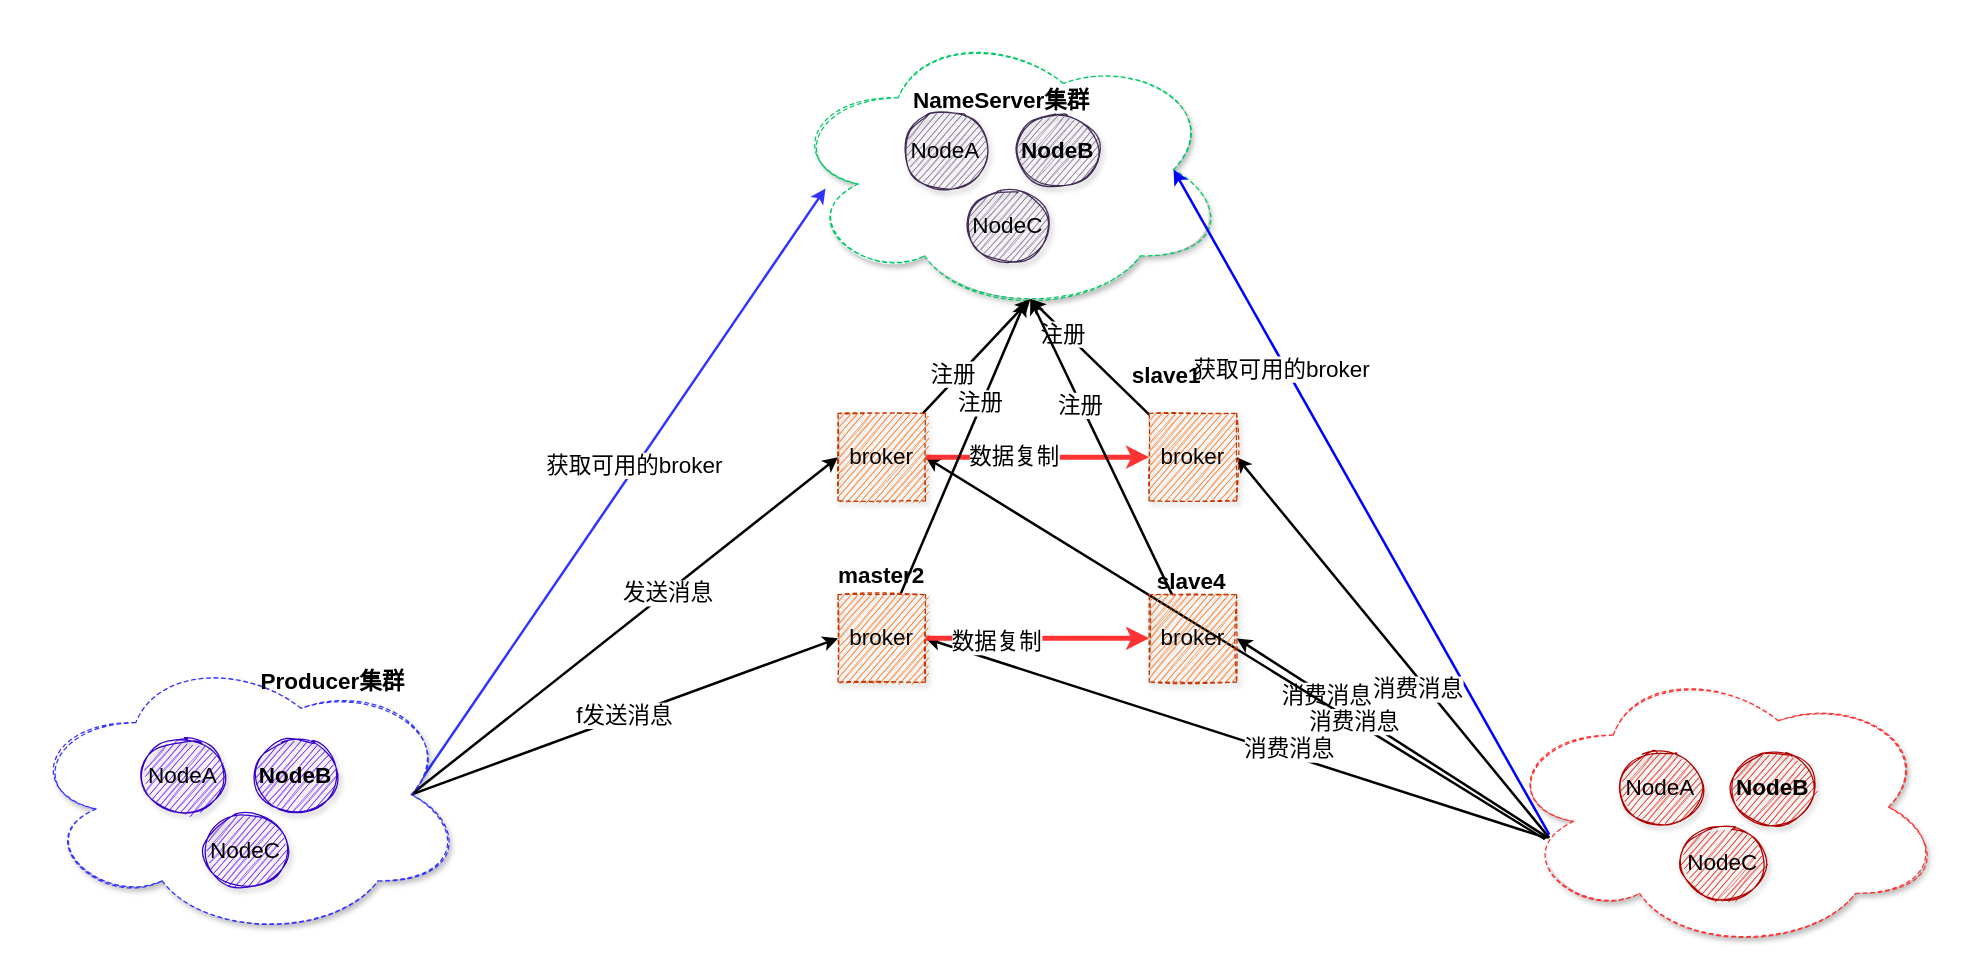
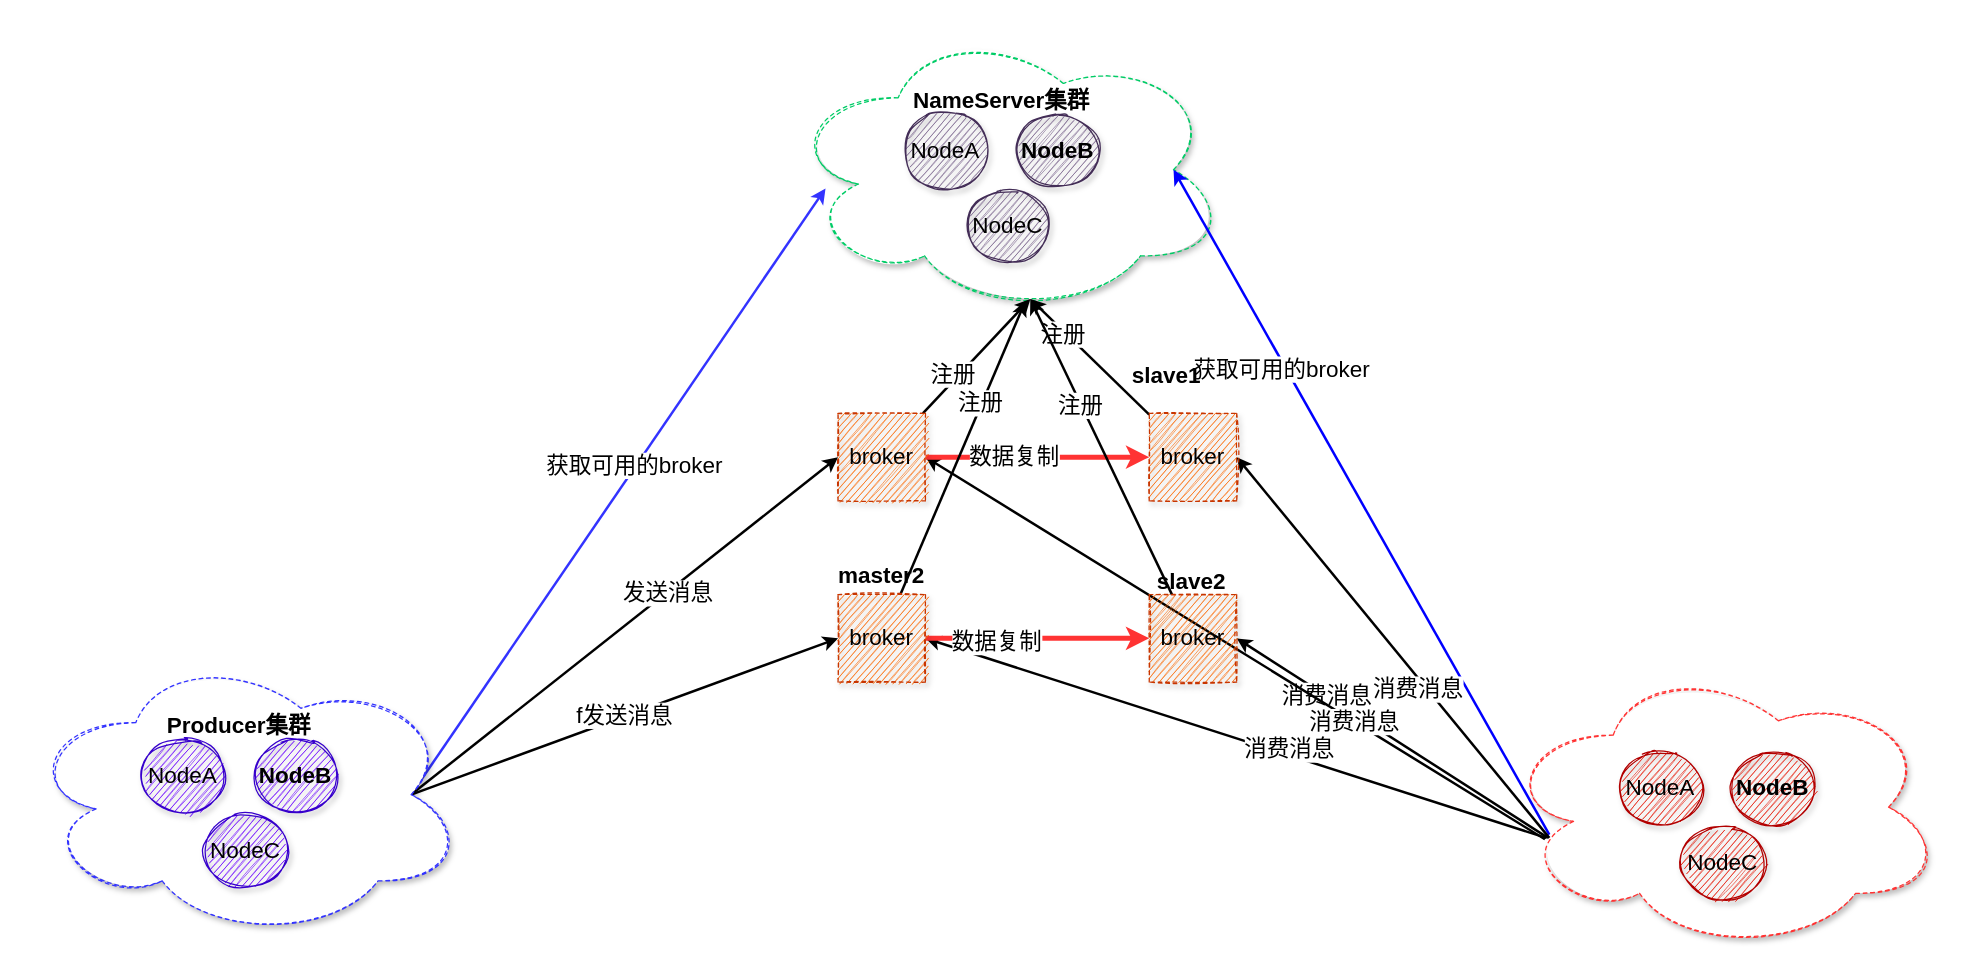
(1192, 582) -> (1192, 582)
(333, 682) -> (240, 726)
